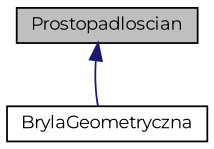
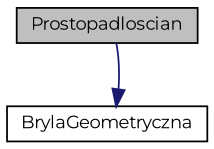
(96, 84) -> (119, 66)
